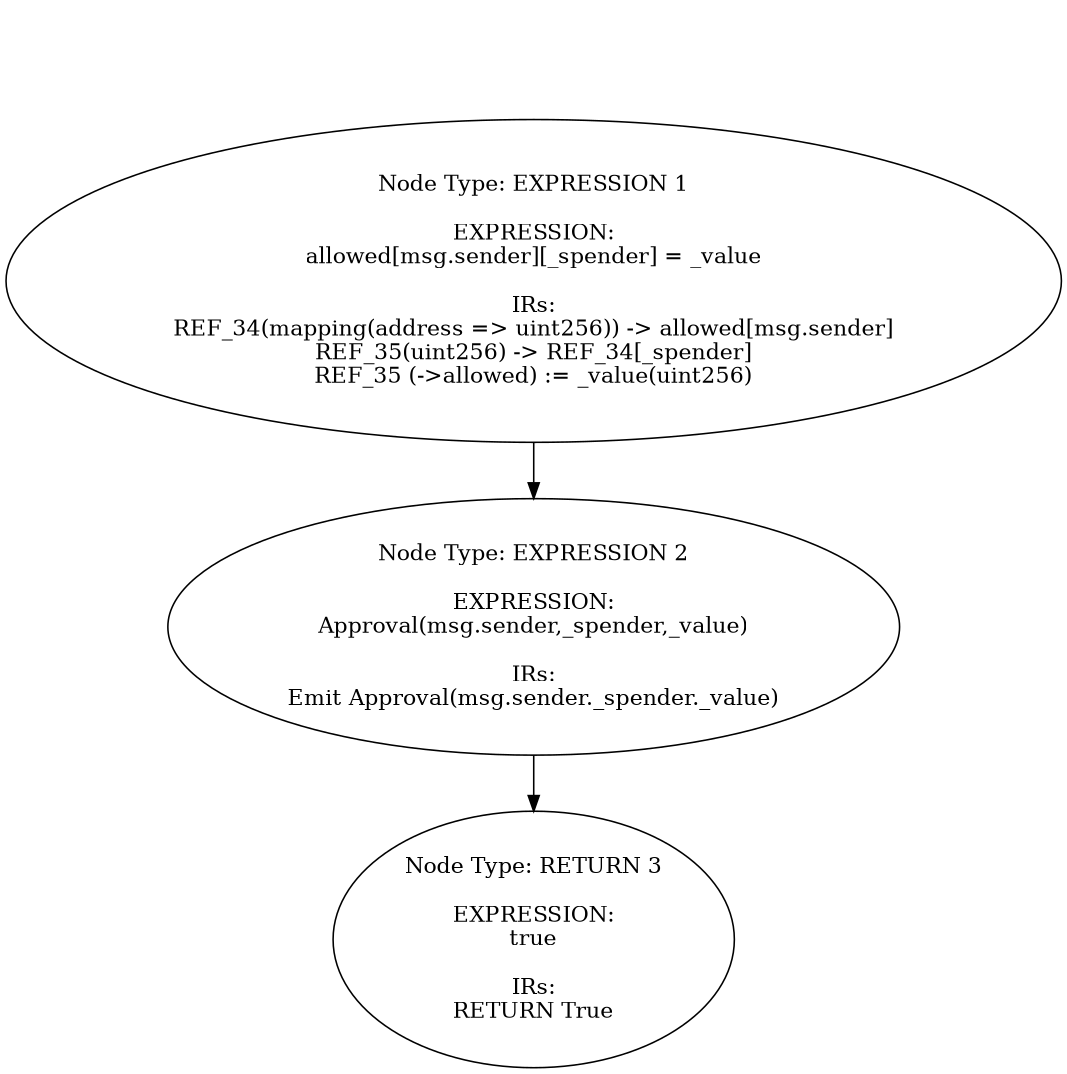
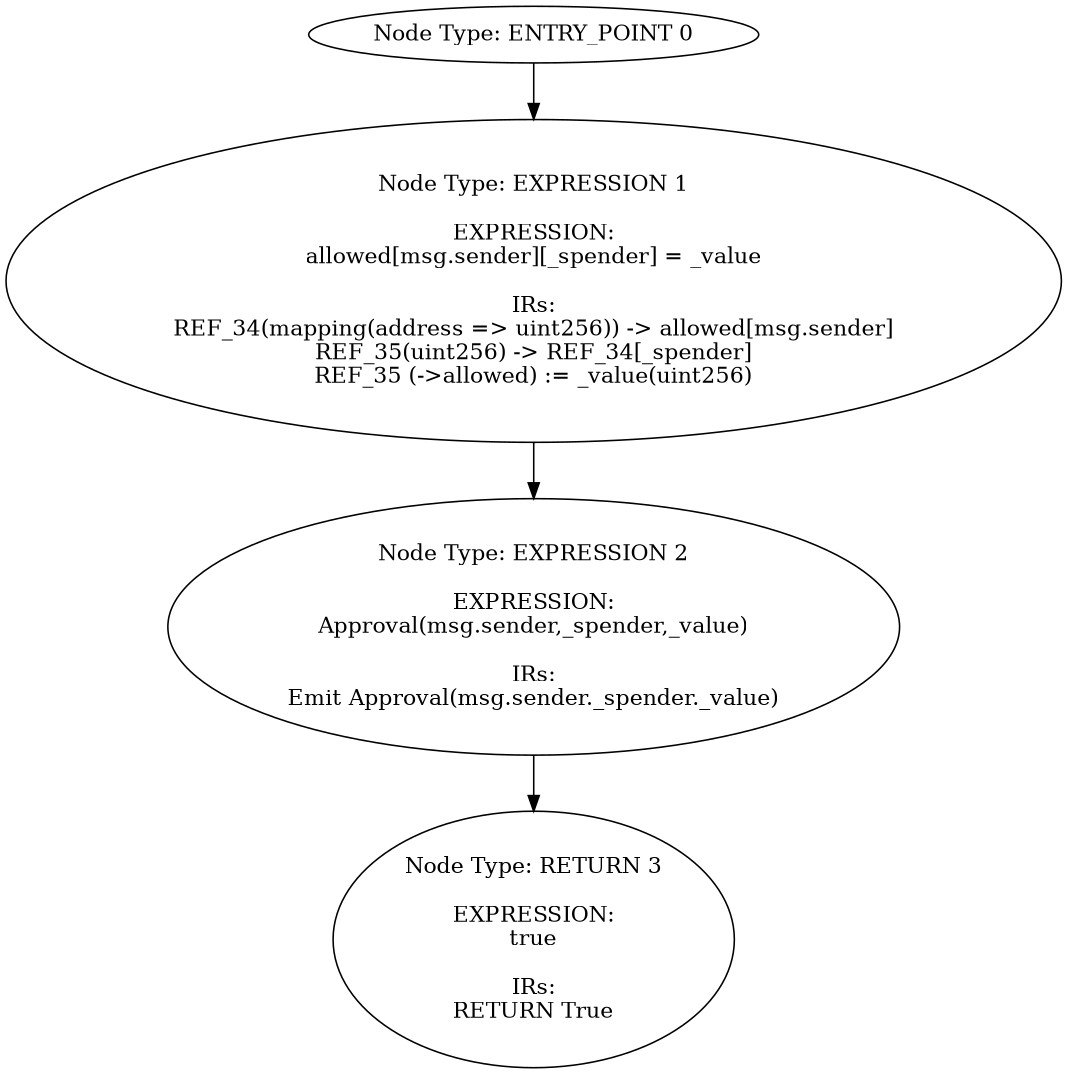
none -> (534, 35)
